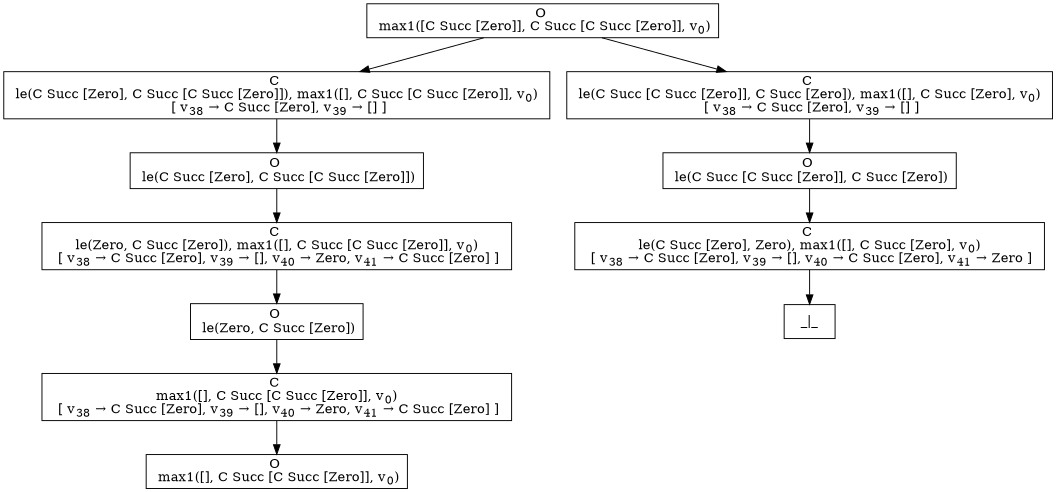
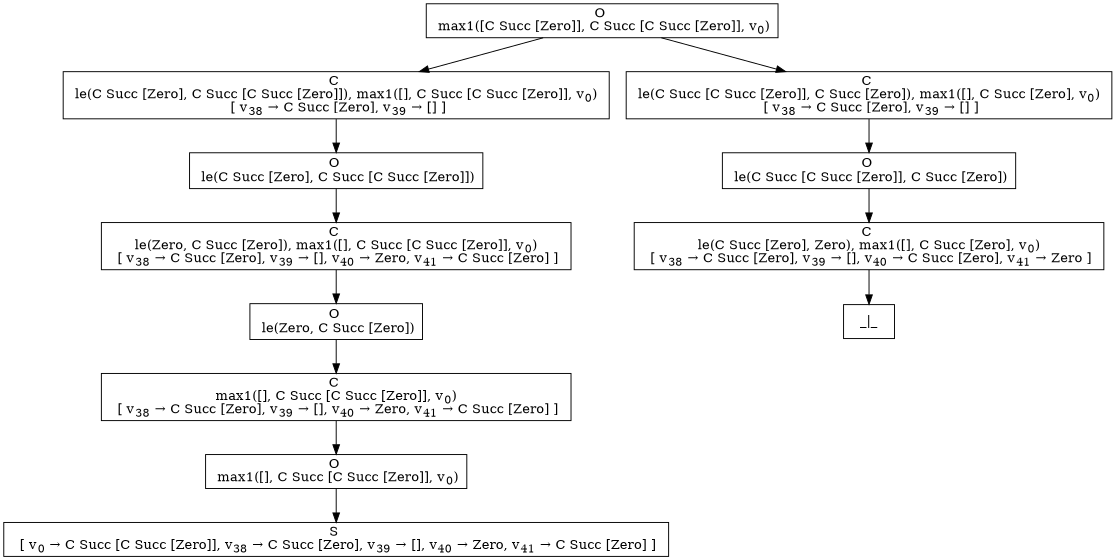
none -> (336, 539)
